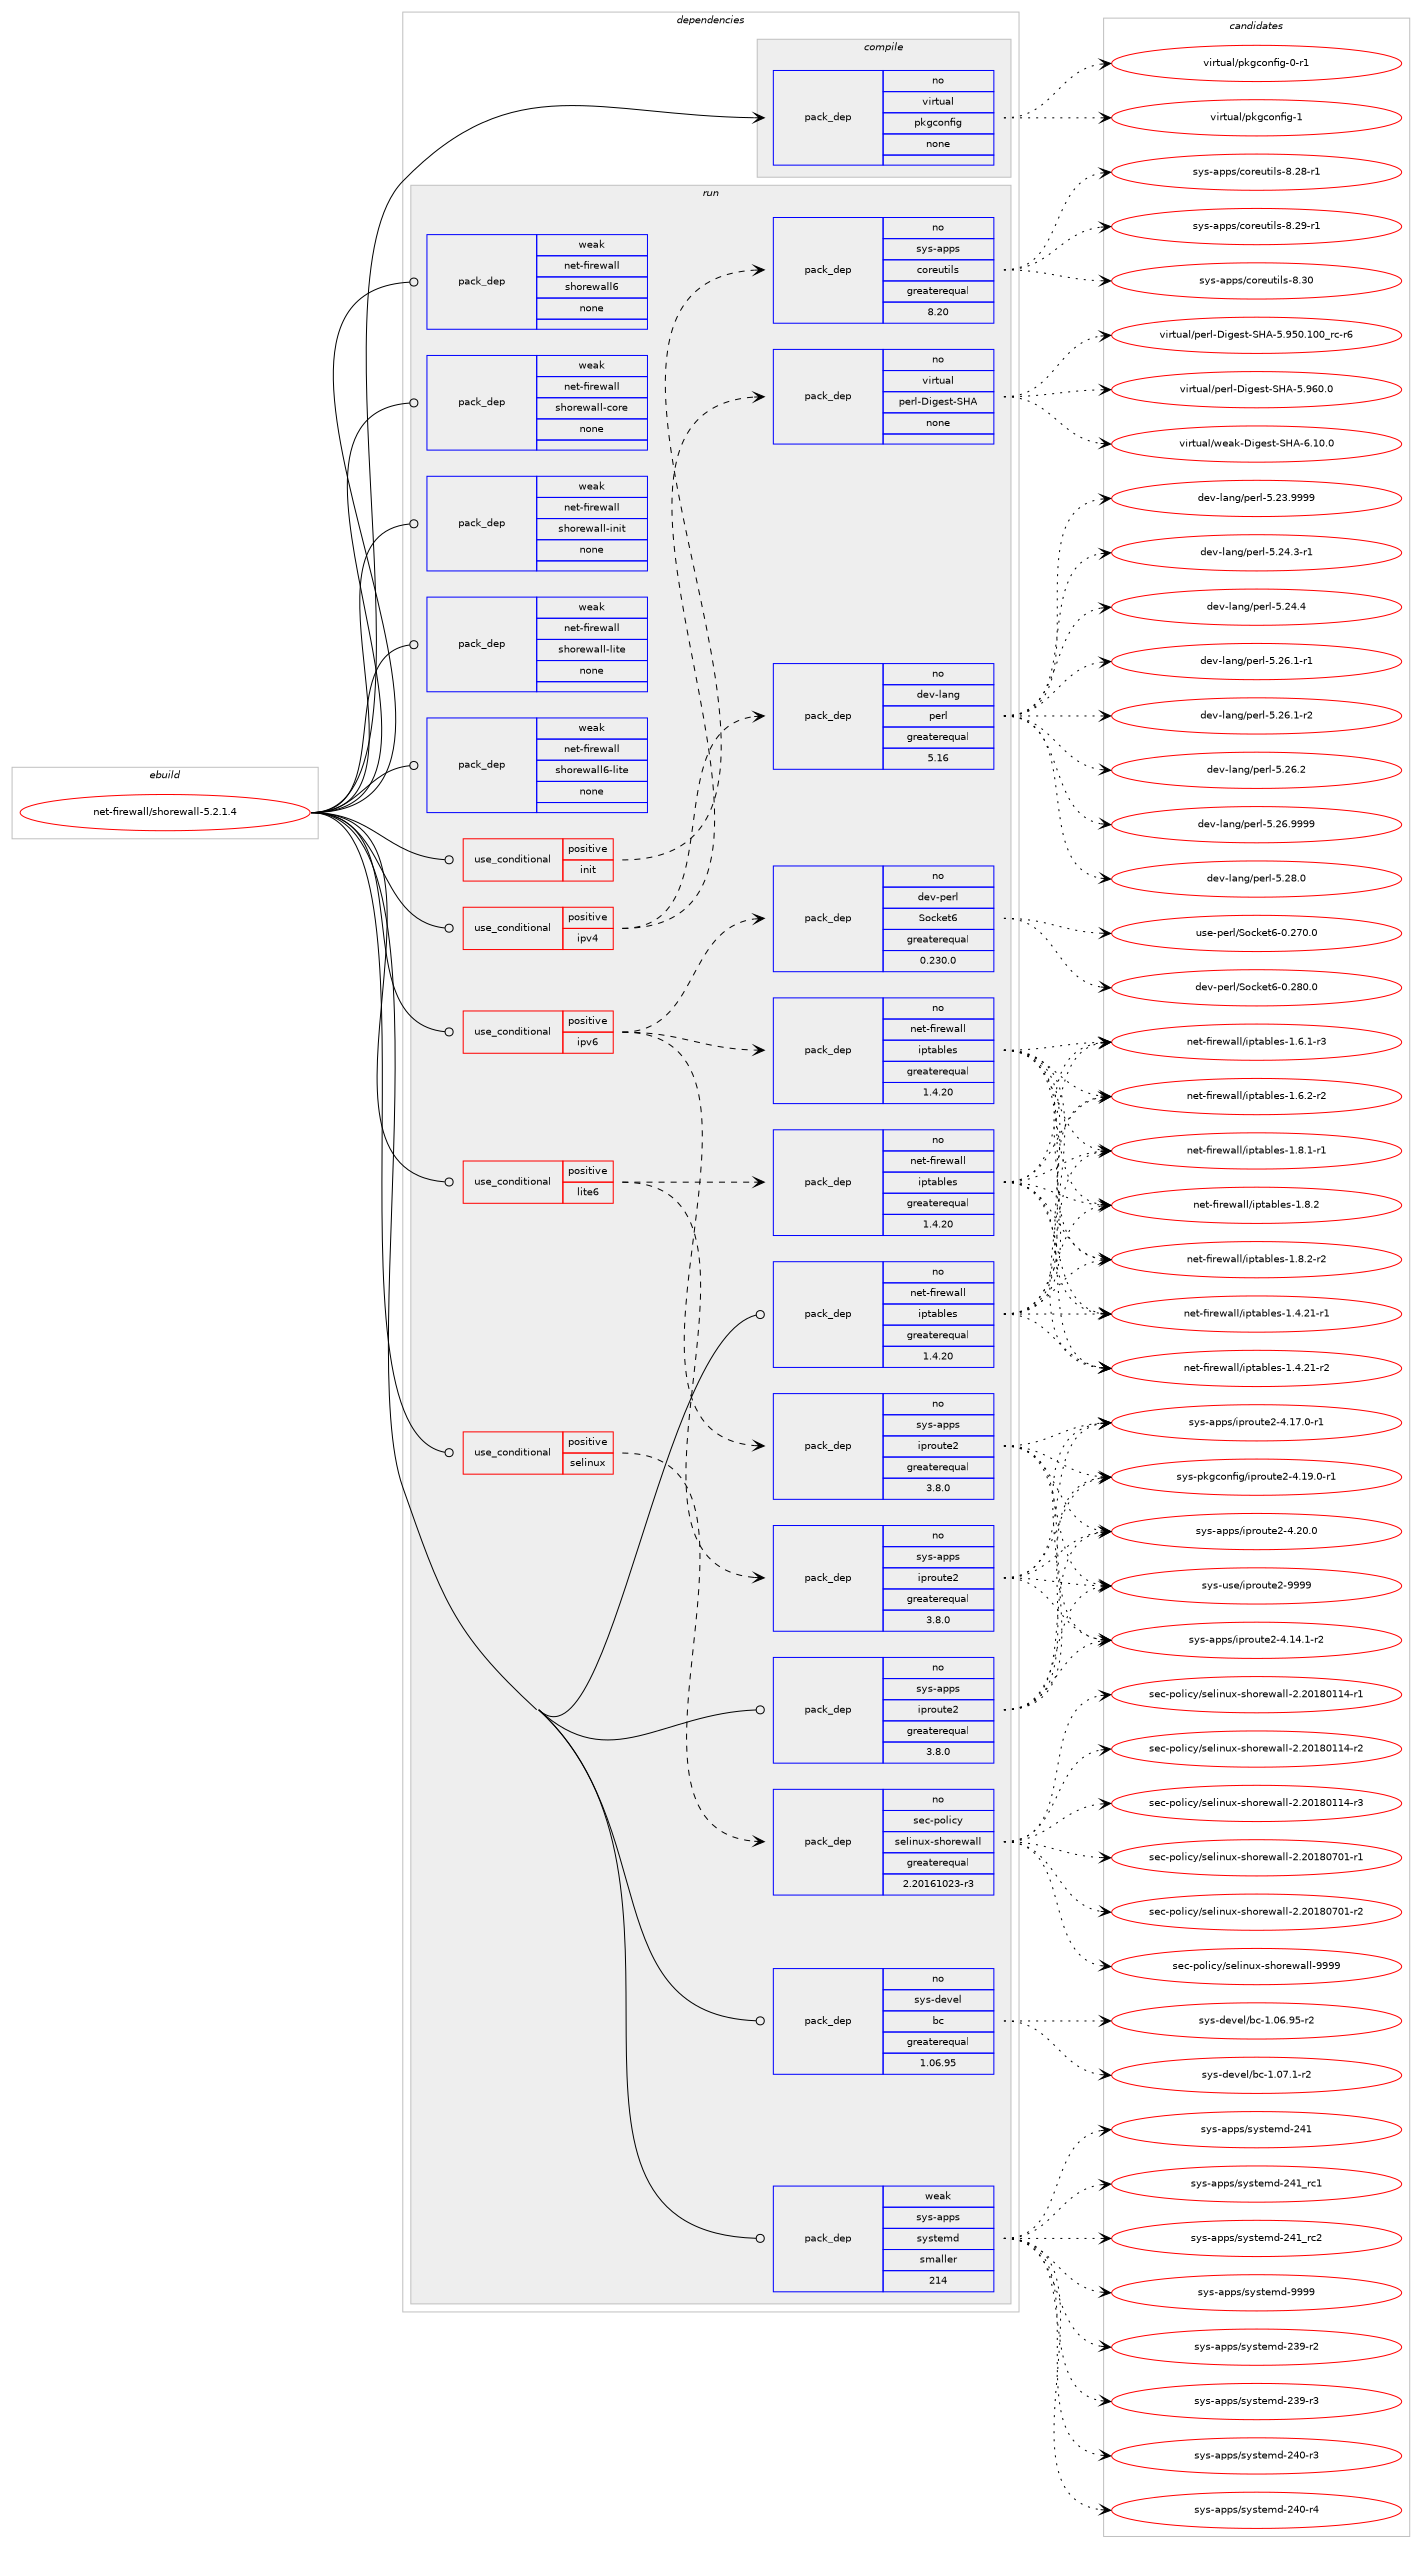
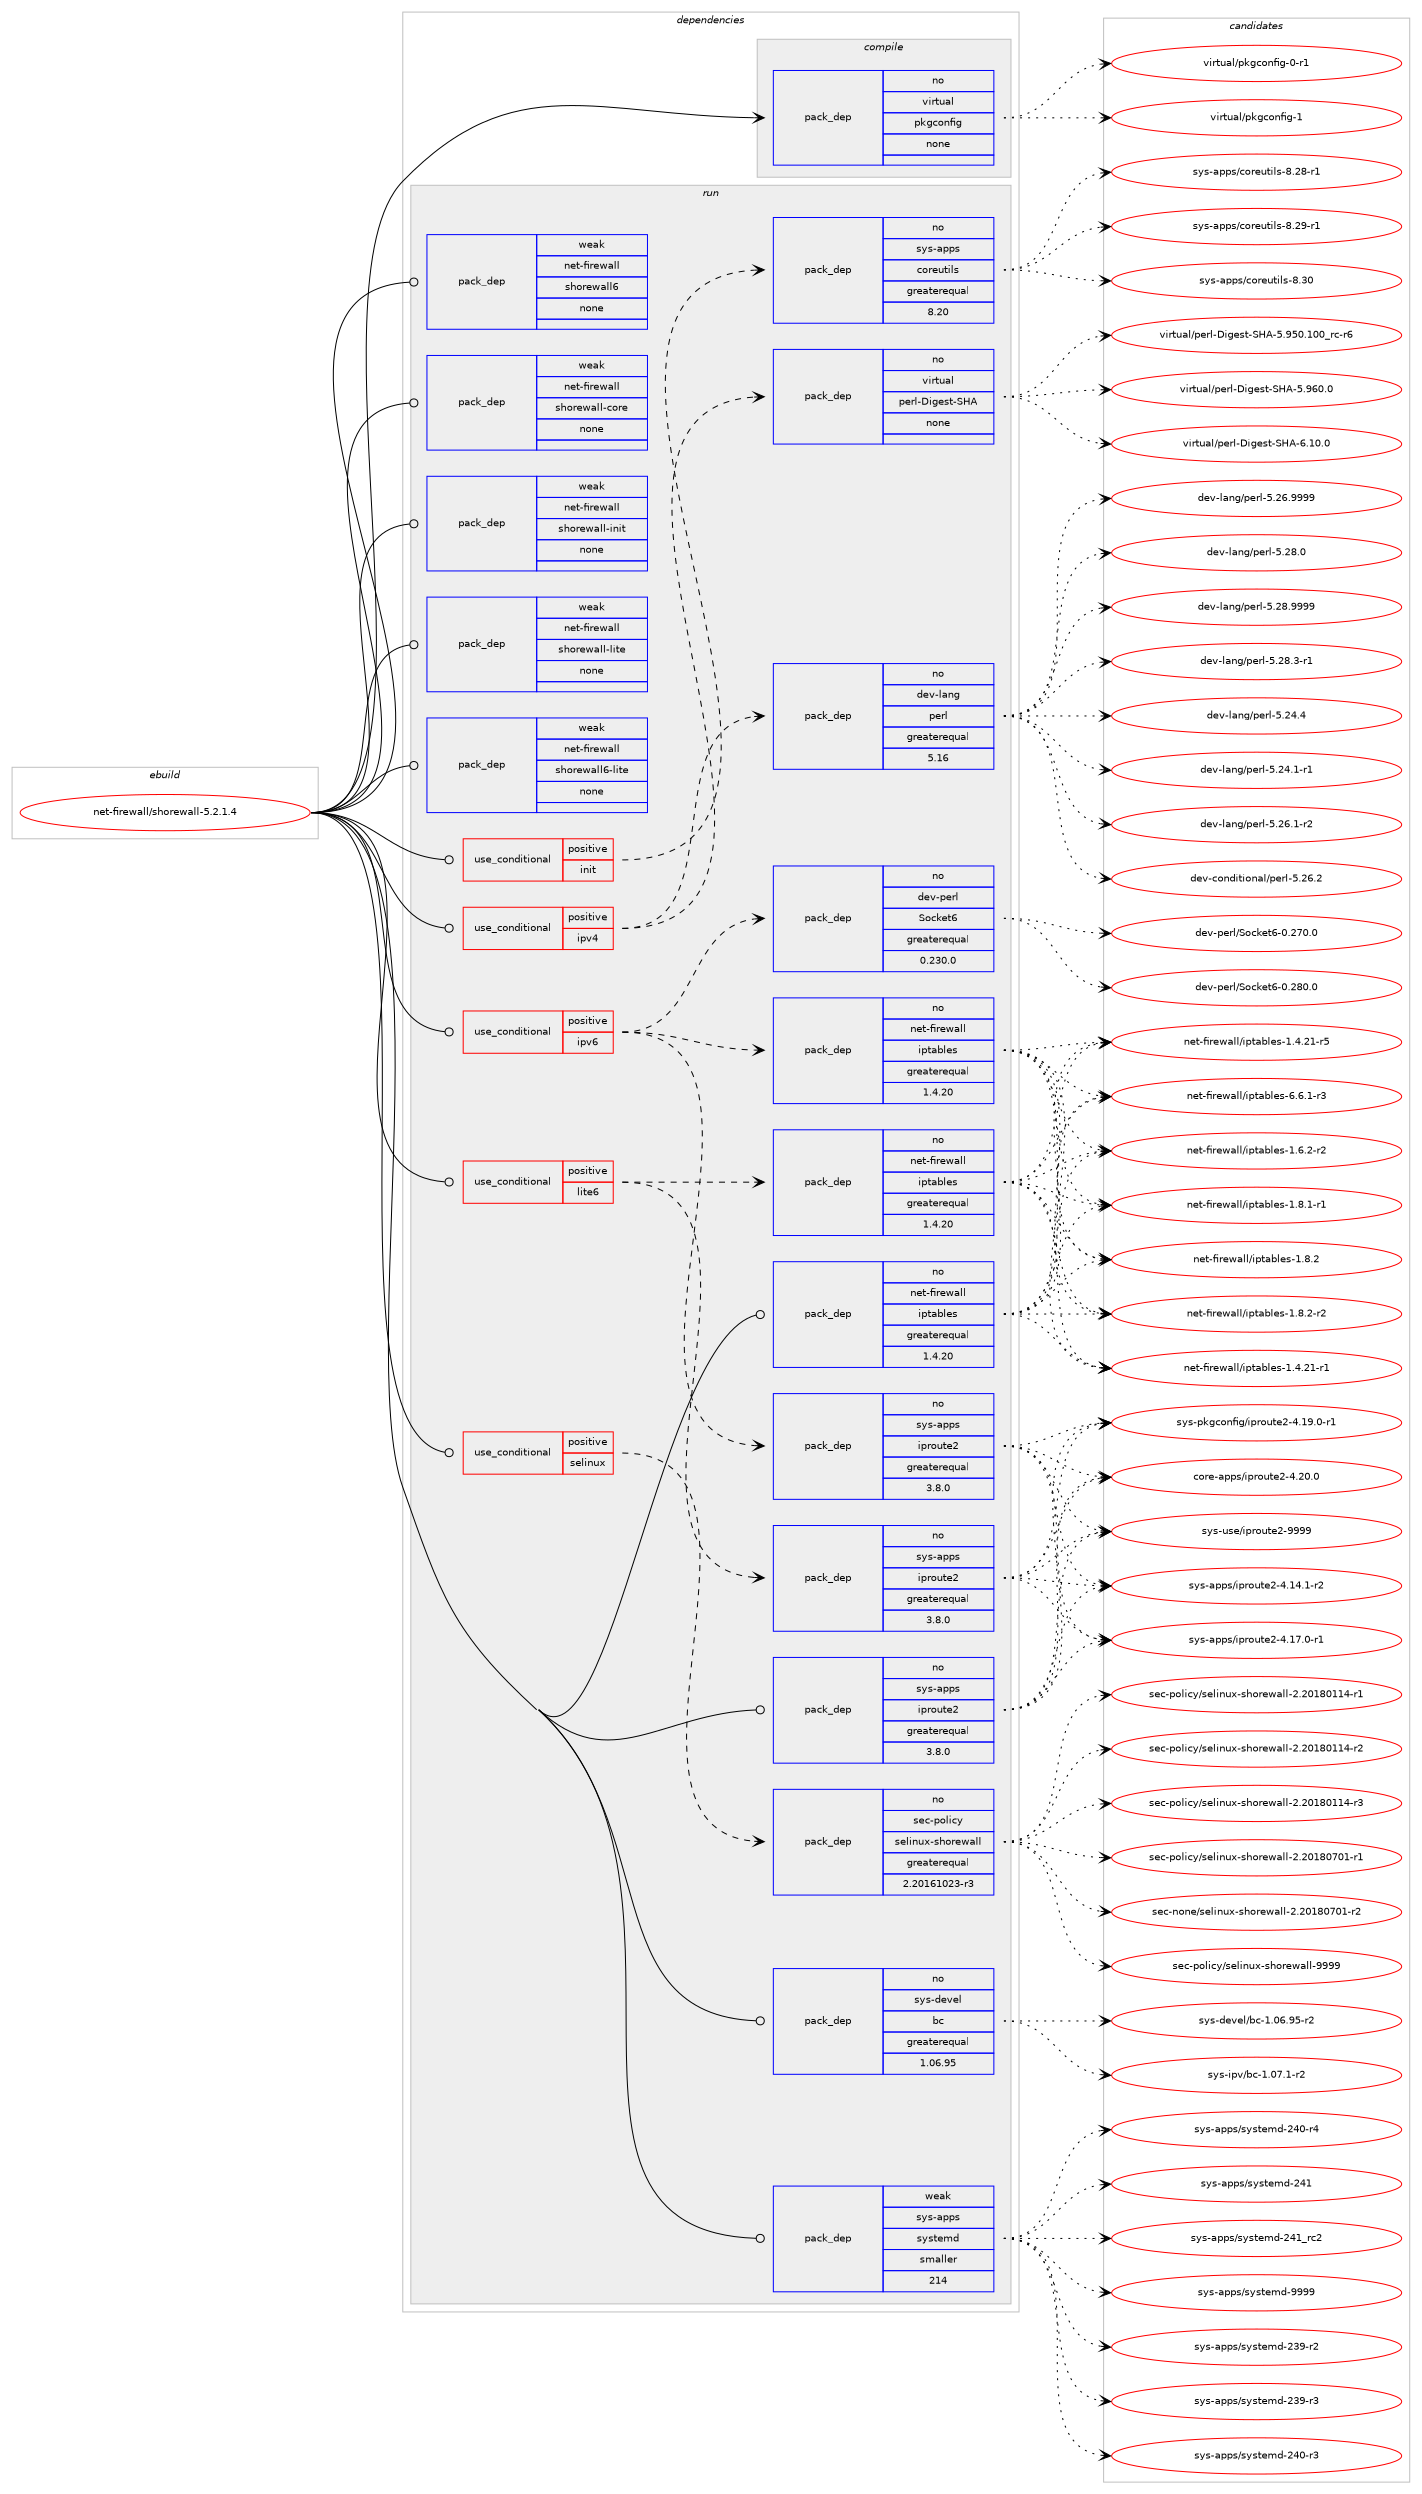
(1257, 444) -> (1257, 444)
(1257, 498) -> (1257, 607)
(1257, 553) -> (1257, 662)
(1257, 662) -> (1257, 770)
(1257, 770) -> (1257, 879)
(1257, 933) -> (1257, 933)
(1257, 1042) -> (1257, 1097)
(1257, 1368) -> (1257, 1042)
(1257, 1532) -> (1257, 1477)
(1257, 1912) -> (1257, 1912)
(1257, 2075) -> (1257, 2075)
(1257, 2184) -> none
